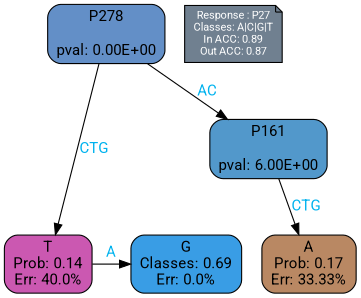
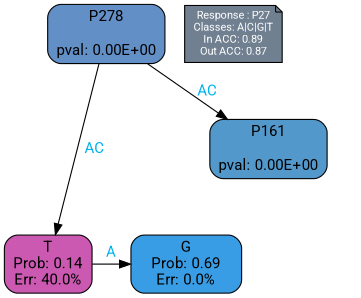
(95, 149) -> (95, 149)
(268, 149) -> (268, 149)
(186, 264) -> (186, 264)
(309, 264) -> none
